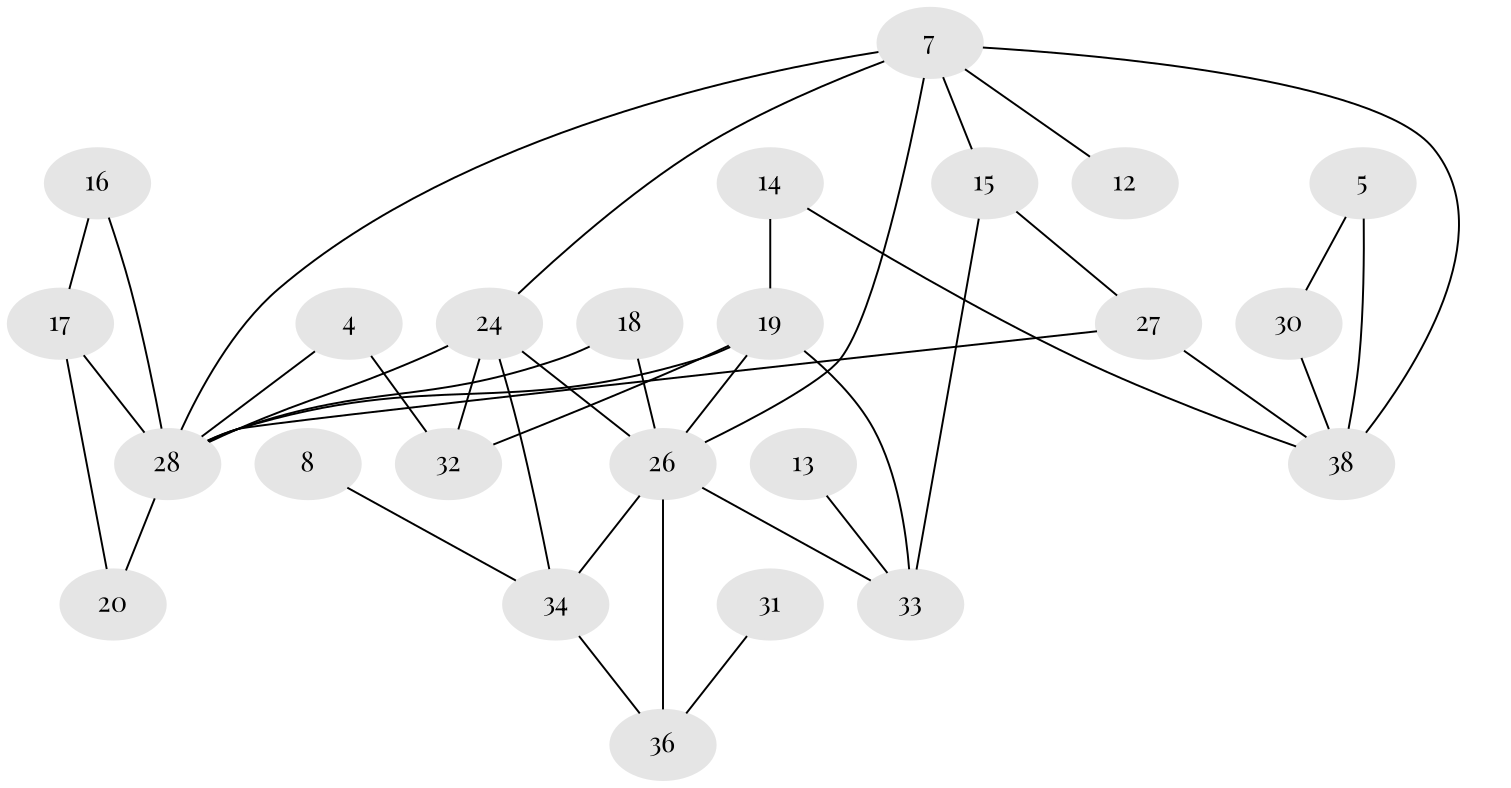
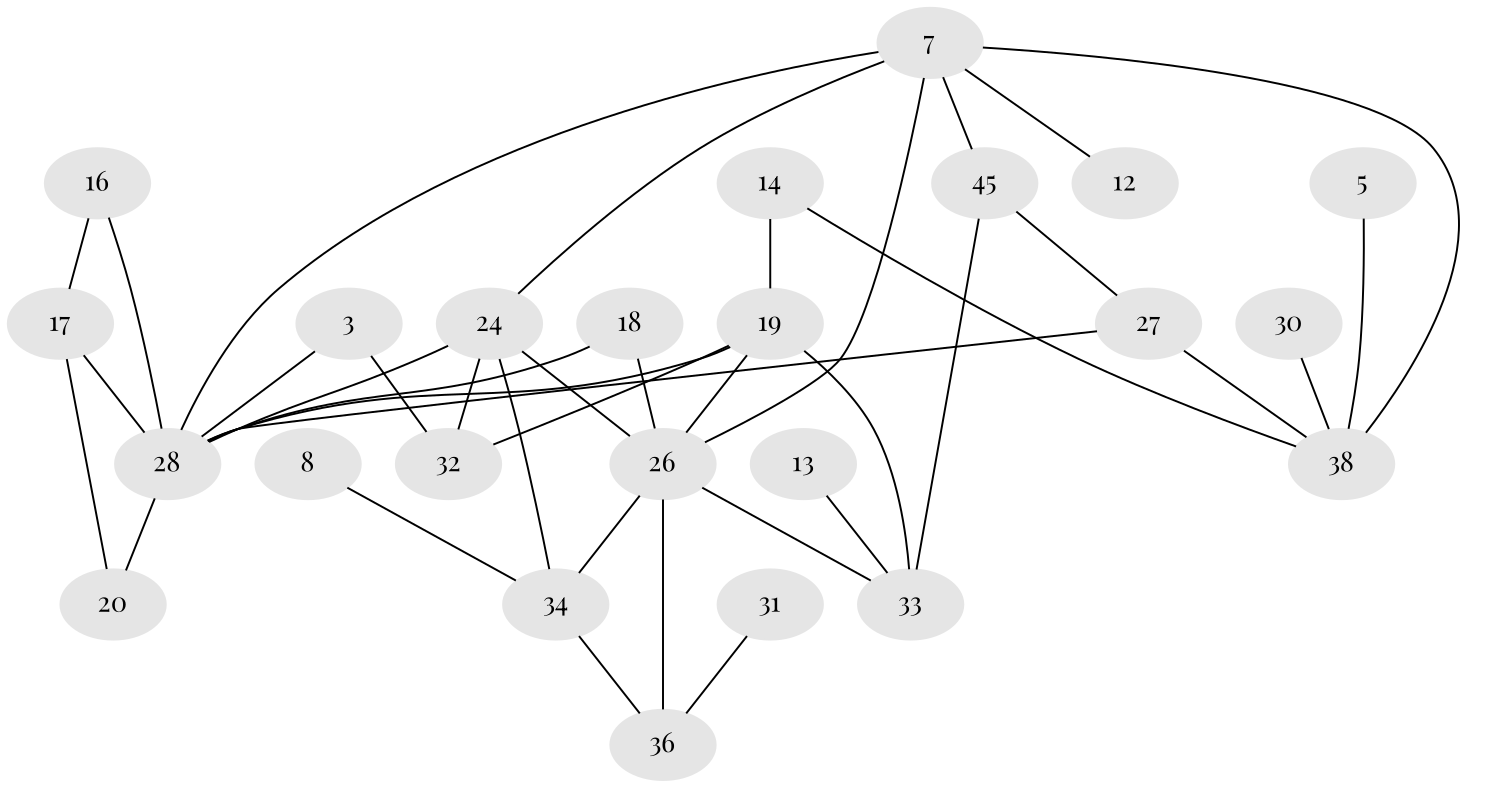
(985, 183) -> (985, 183)
(1326, 254) -> none
(349, 324) -> (349, 324)
